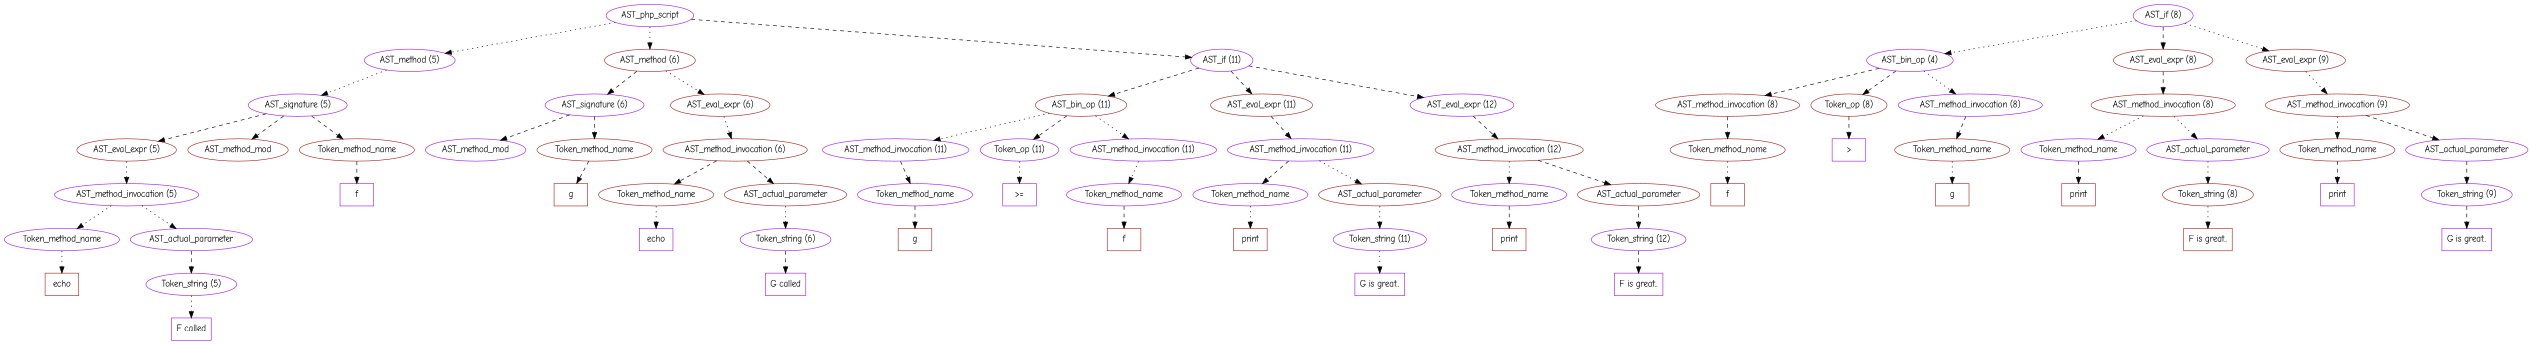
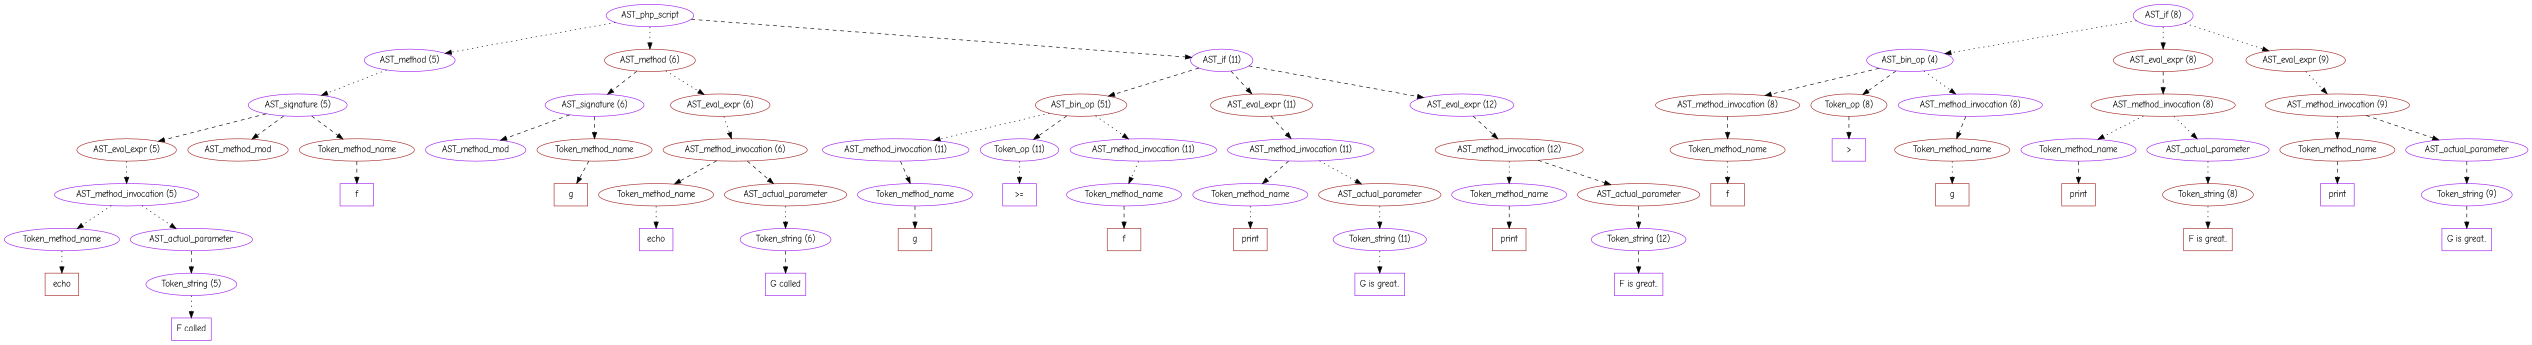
(2163, 35) -> (2163, 35)
(1081, 105) -> (1081, 105)
